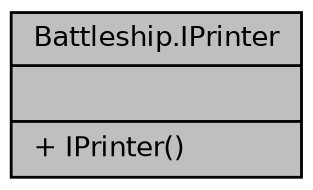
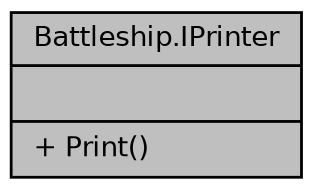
(110, 148) -> (92, 148)
